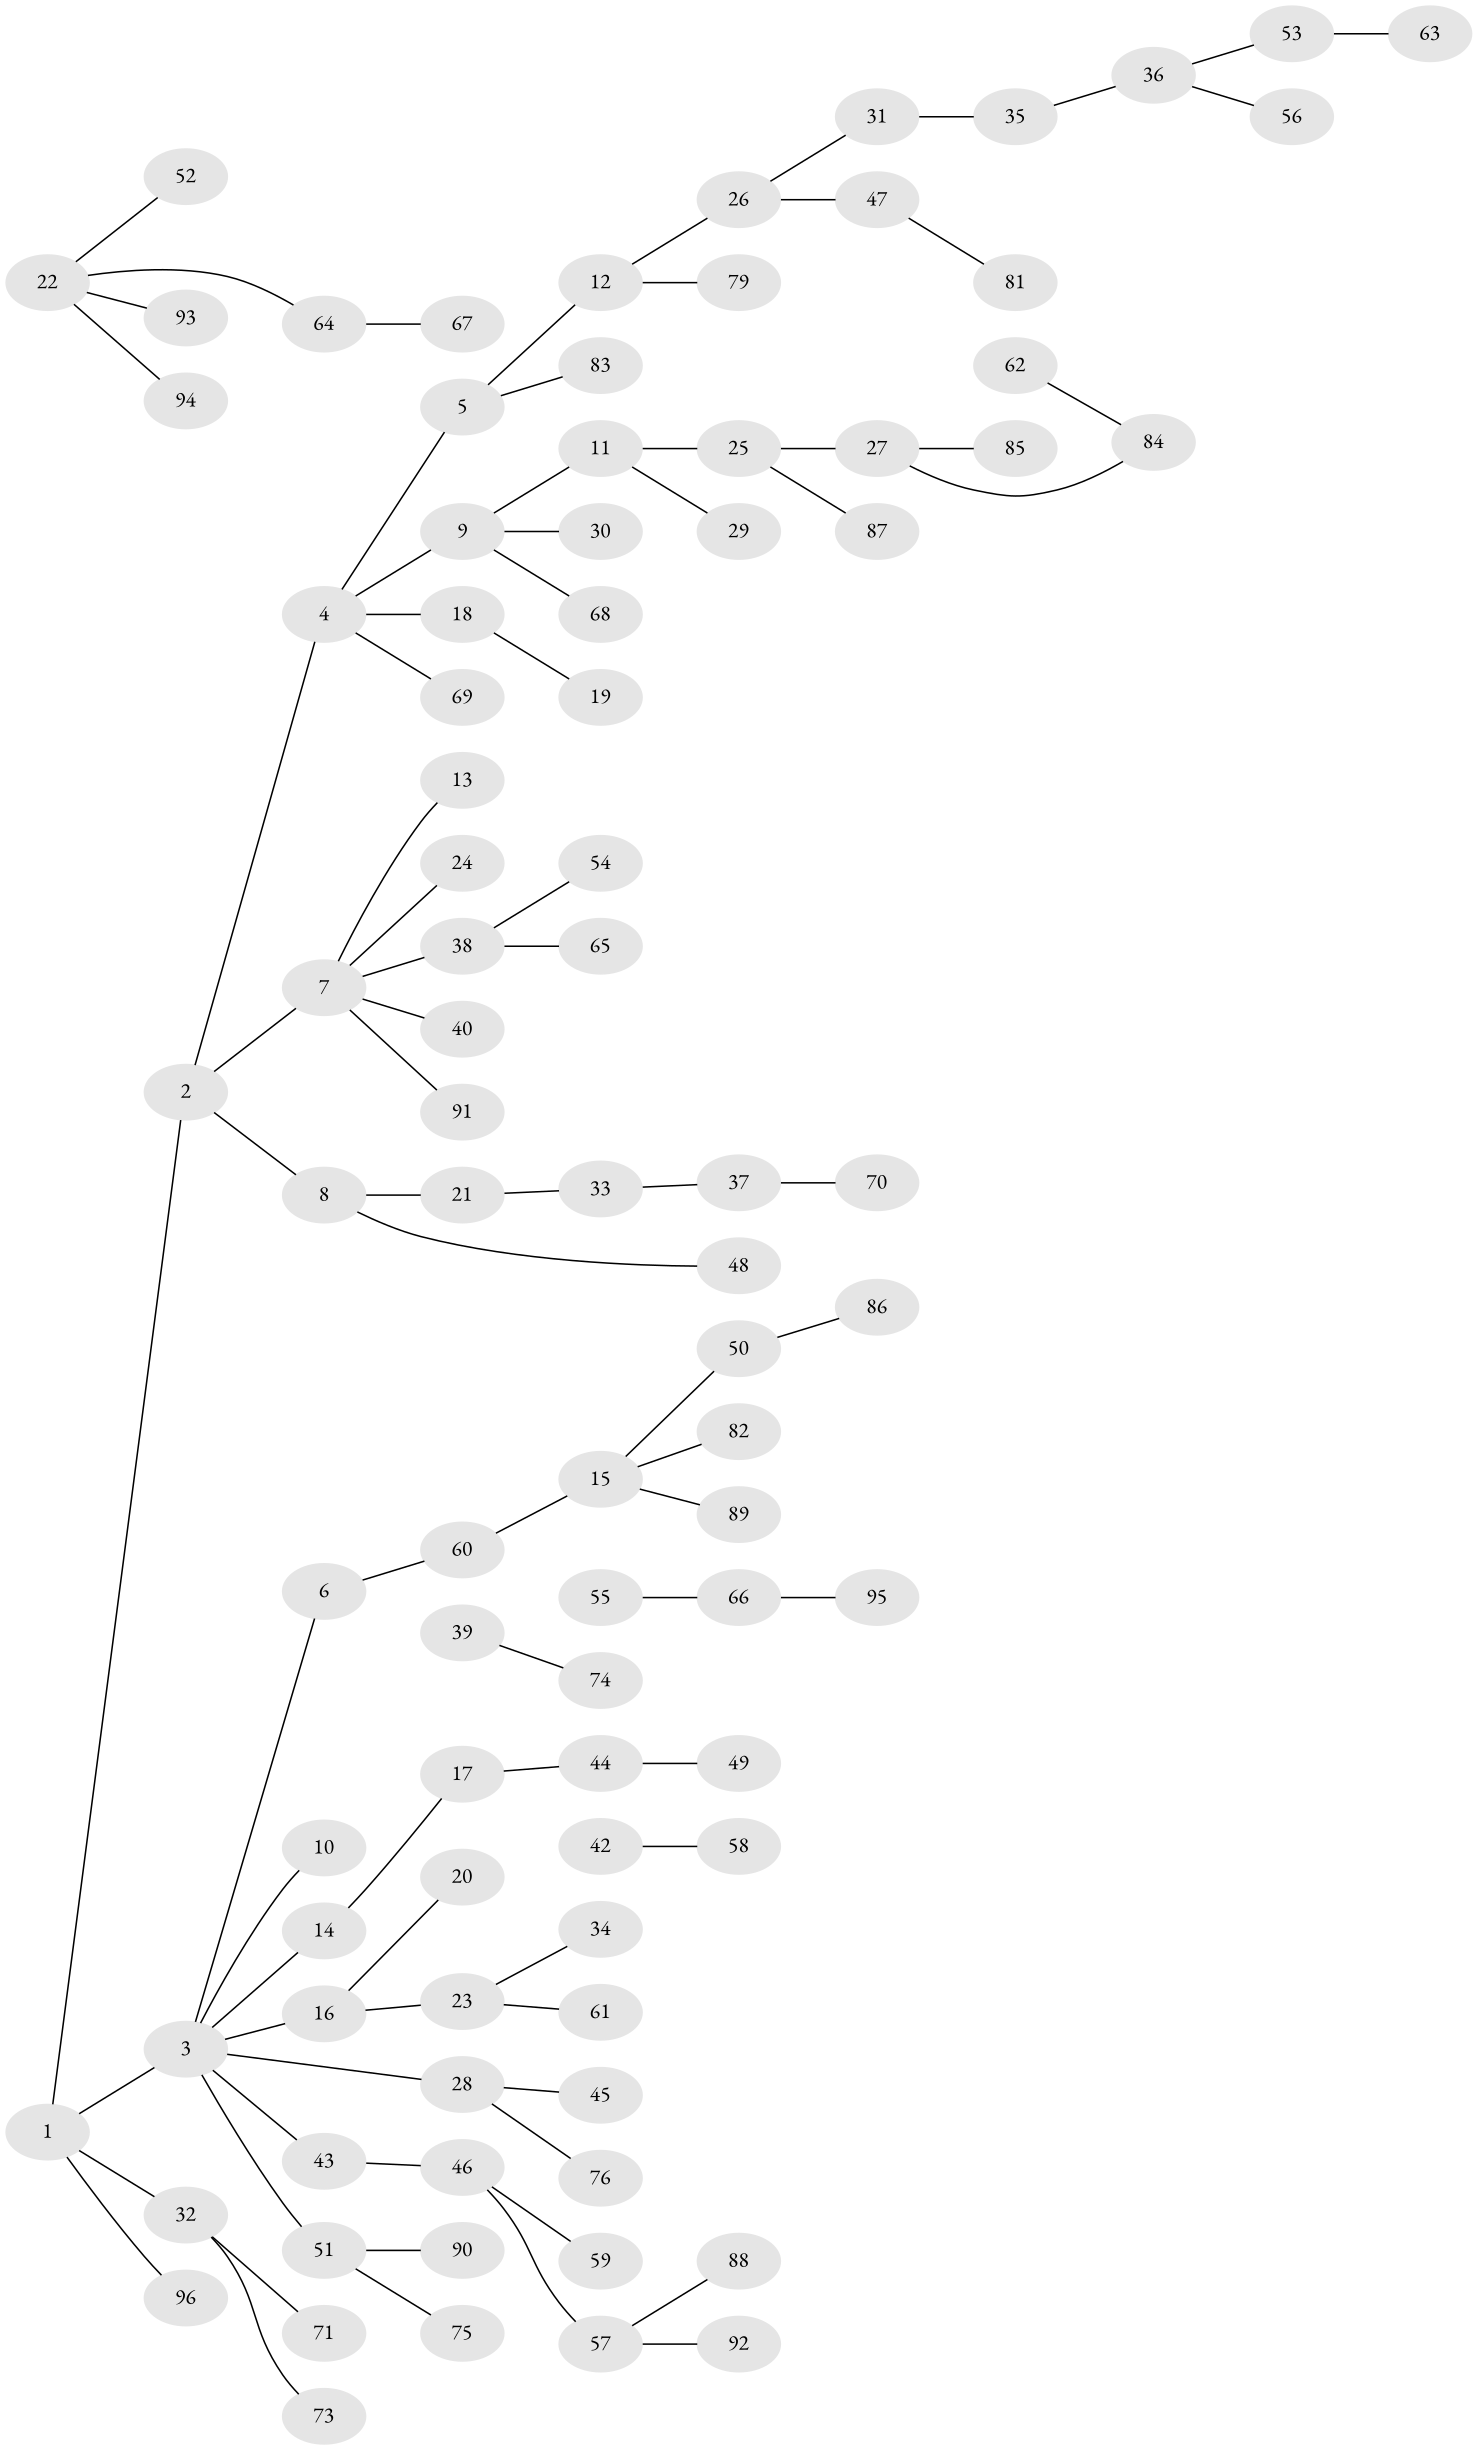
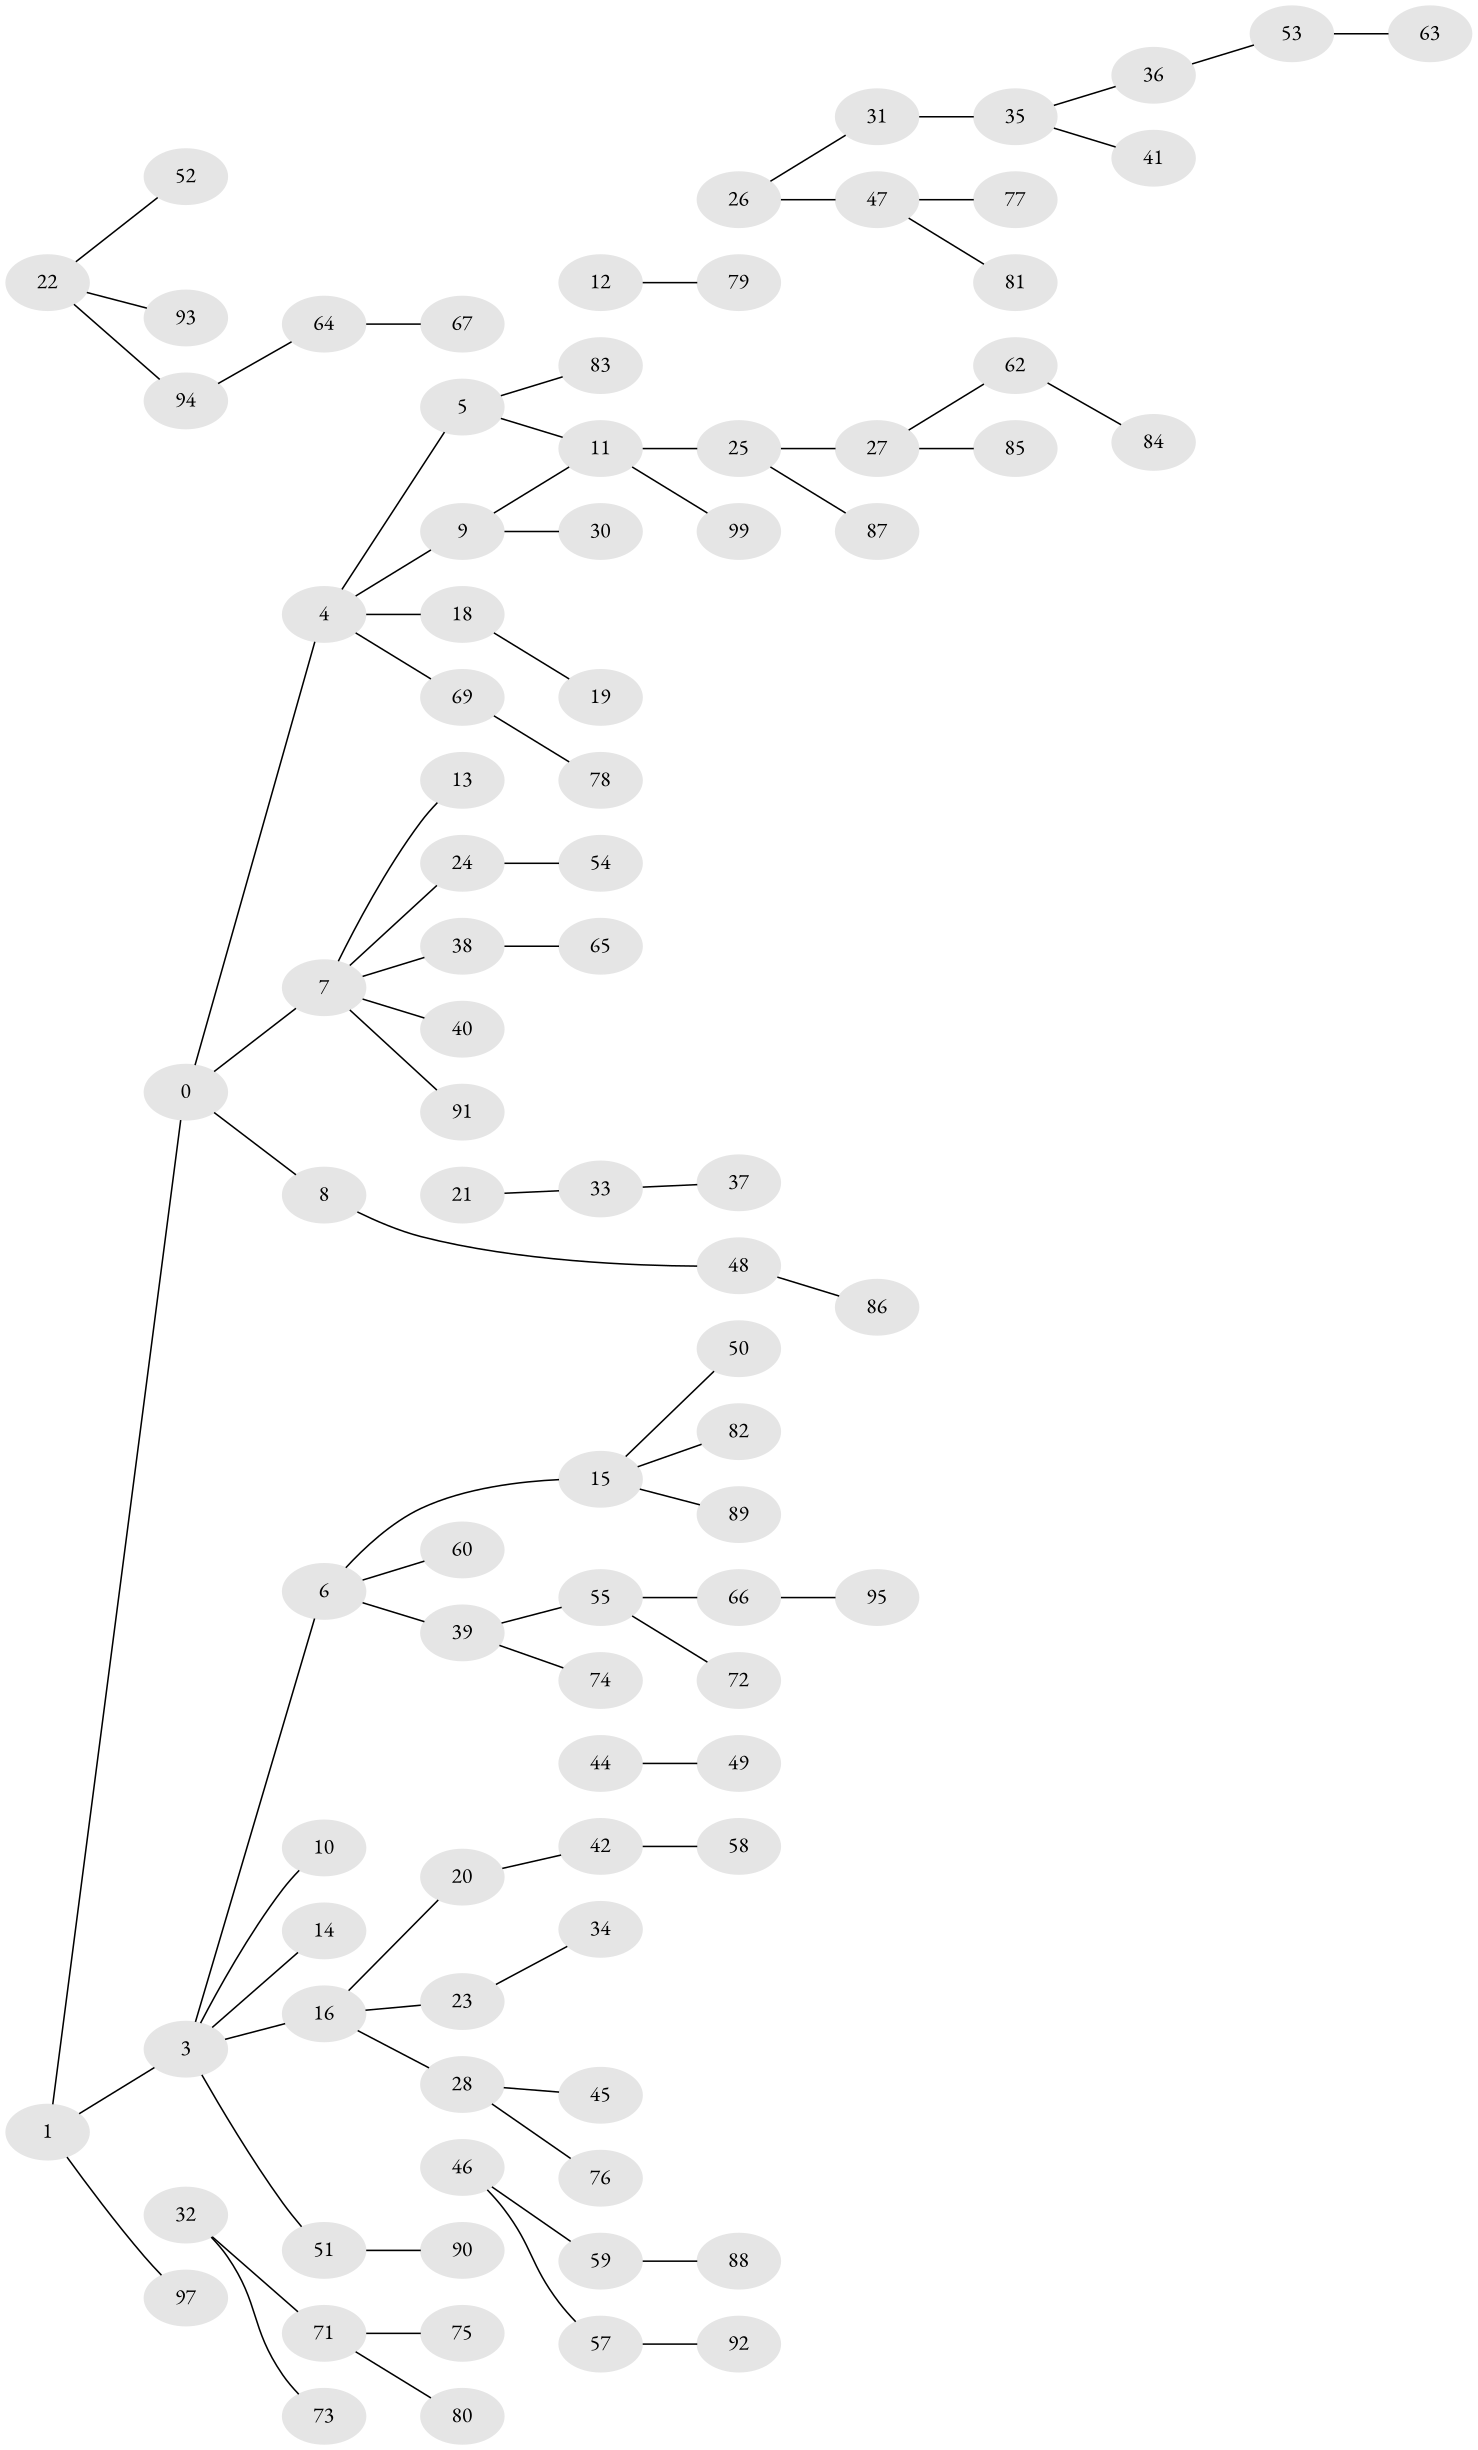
(1292, 117) -> none
none -> (1154, 158)
none -> (1015, 200)
(670, 241) -> none
(194, 271) -> (255, 363)
(532, 345) -> (532, 428)
(1017, 496) -> (946, 407)
(739, 531) -> (739, 531)
(601, 614) -> none
none -> (601, 780)
(532, 905) -> (532, 863)
(186, 1092) -> (186, 1092)
(877, 1183) -> none
(393, 1195) -> none
(808, 1328) -> (808, 1287)
(532, 1515) -> (442, 1500)
none -> (394, 1612)
none -> (532, 1615)
none -> (739, 1681)
(462, 1774) -> none
none -> (532, 1862)
(601, 2012) -> none
(324, 2067) -> (393, 2049)
(324, 2161) -> none
(117, 2174) -> none
(393, 2292) -> (393, 2333)
(186, 2298) -> (186, 2298)
(670, 2303) -> (670, 2261)
none -> (462, 2416)
